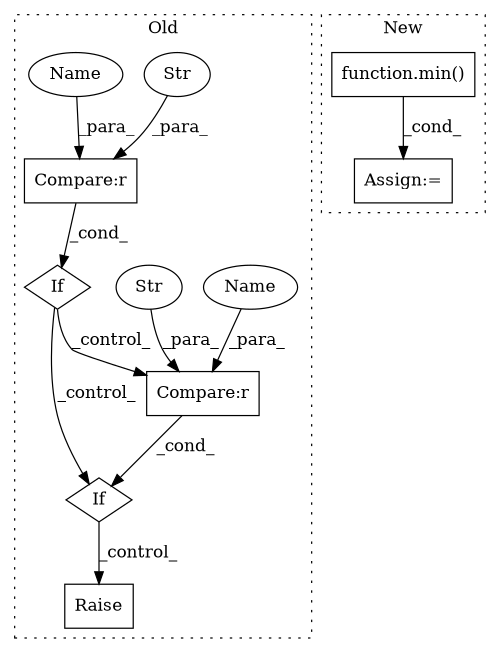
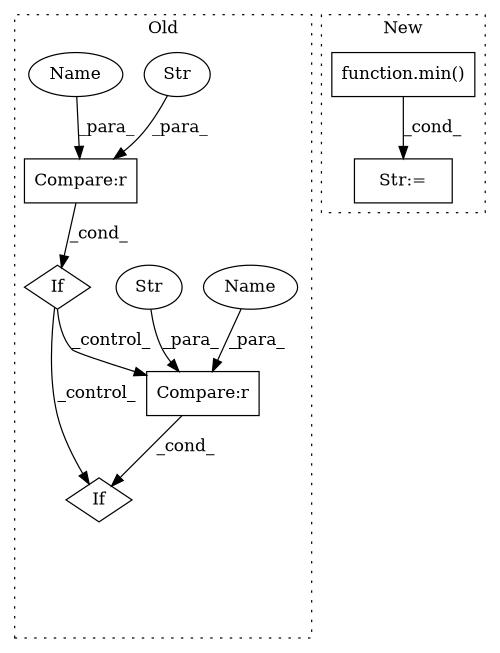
(403, 181) -> (403, 181)
(99, 606) -> none
